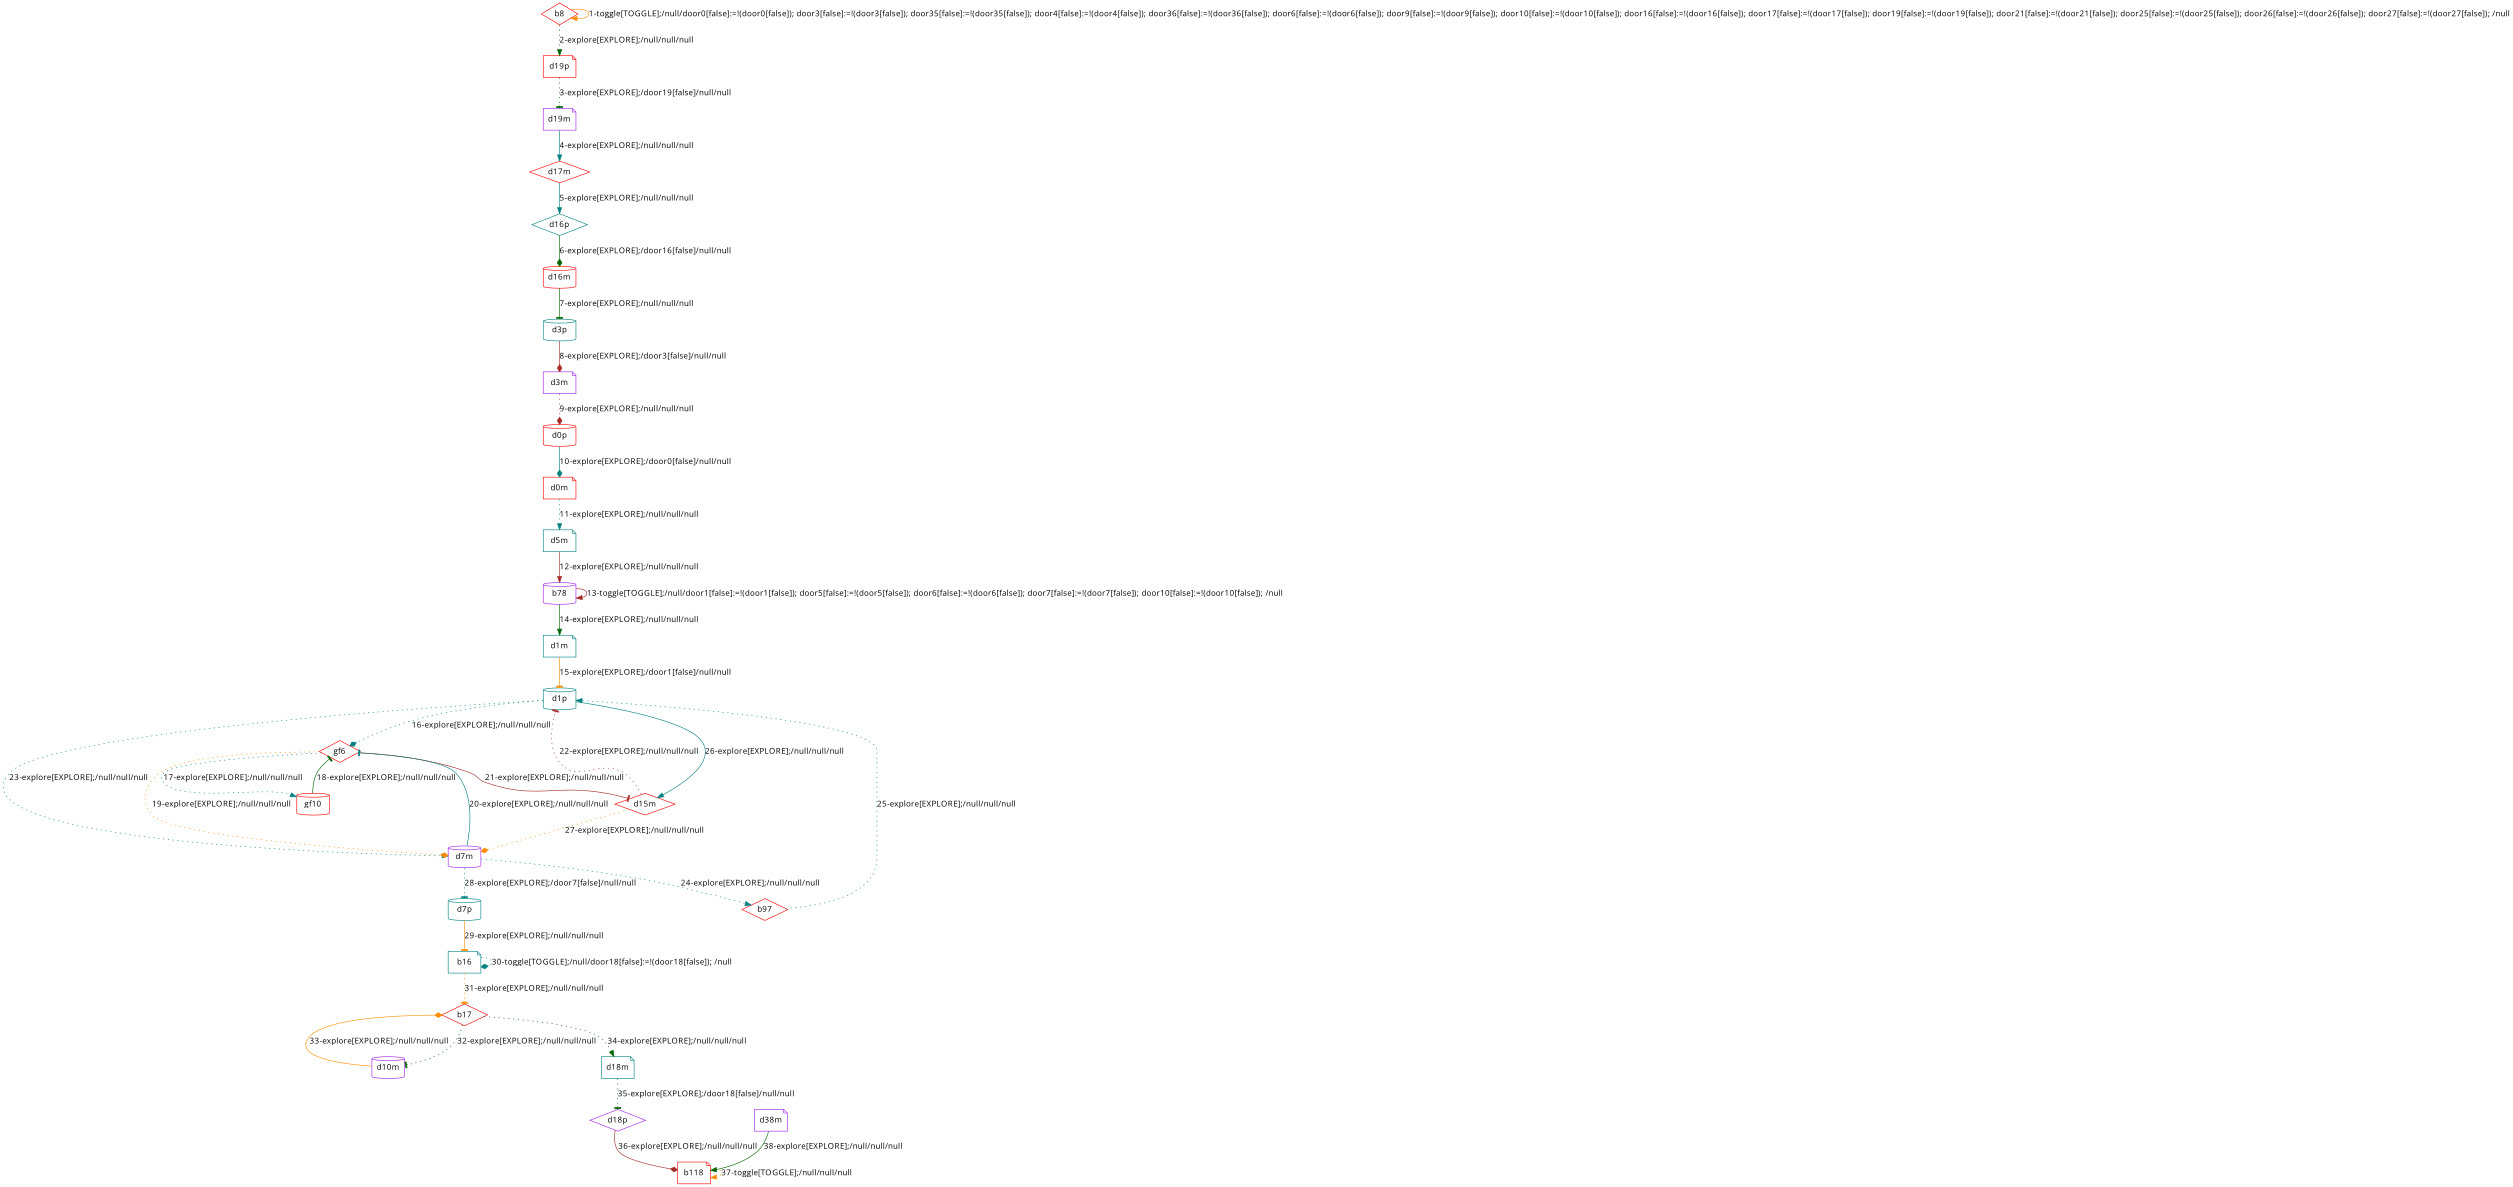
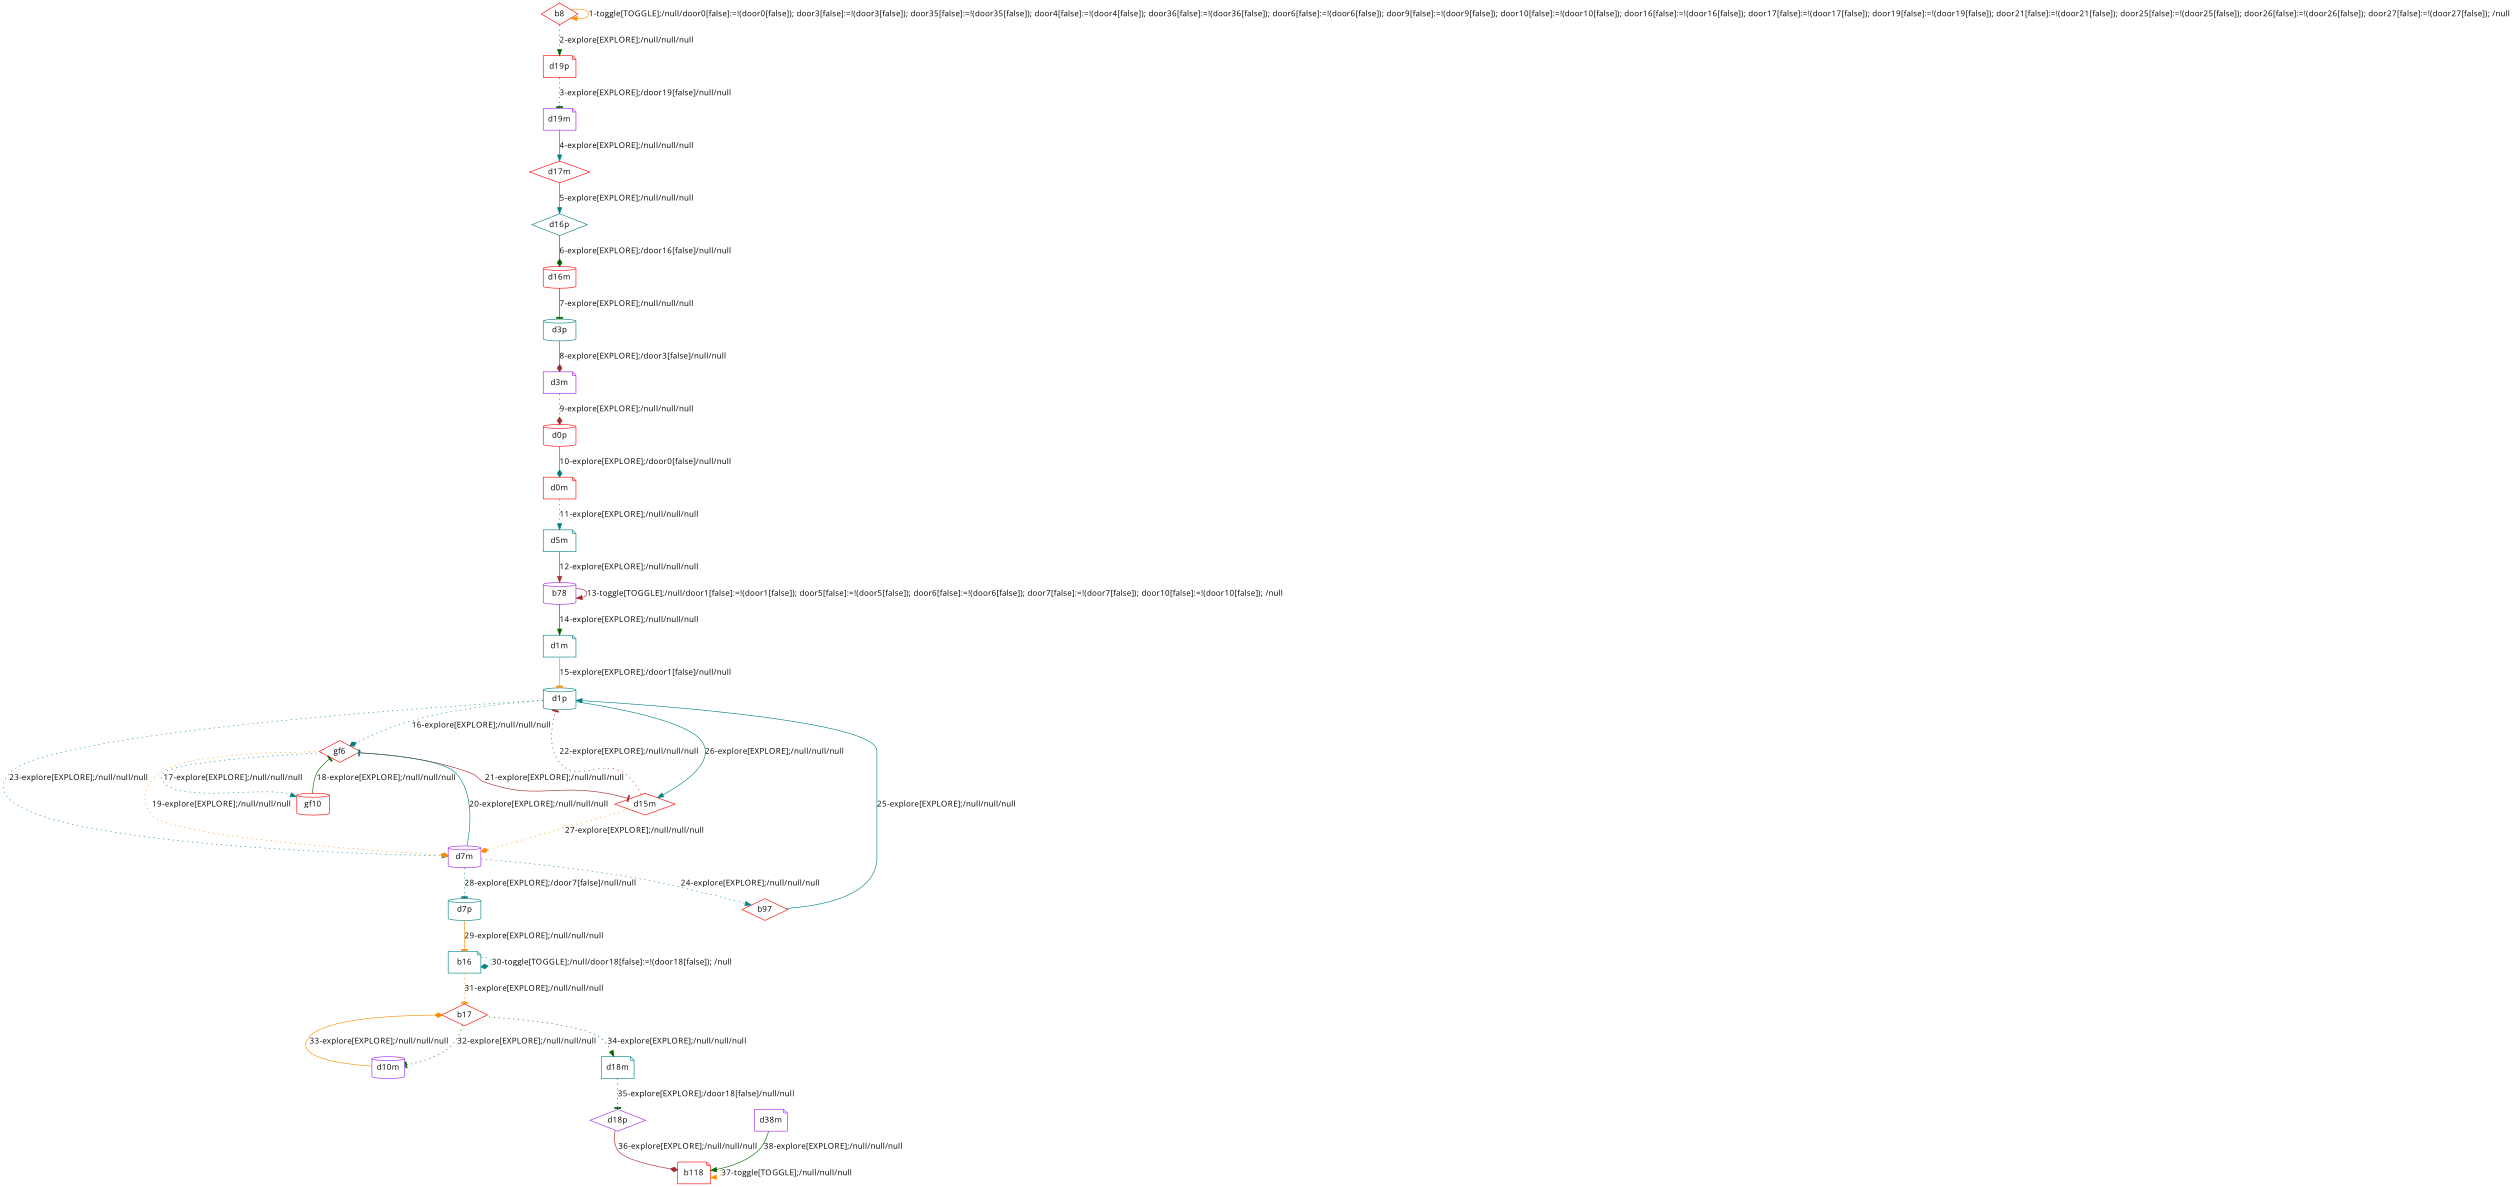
(842, 731) -> (842, 731)
